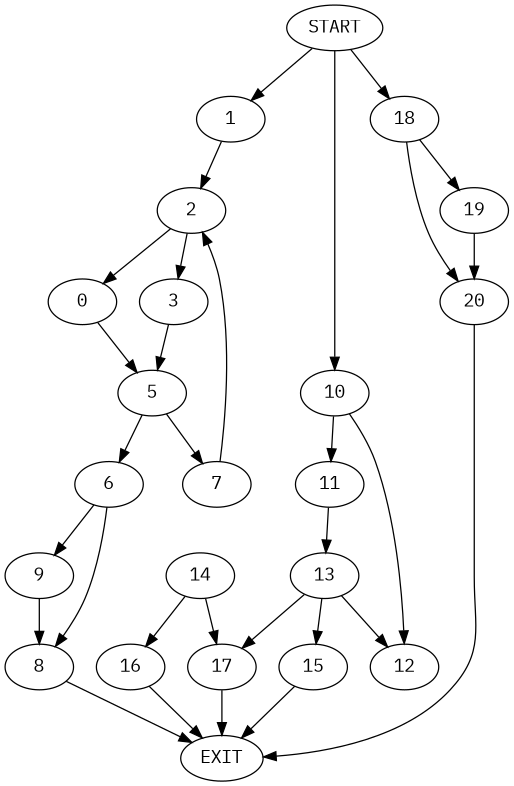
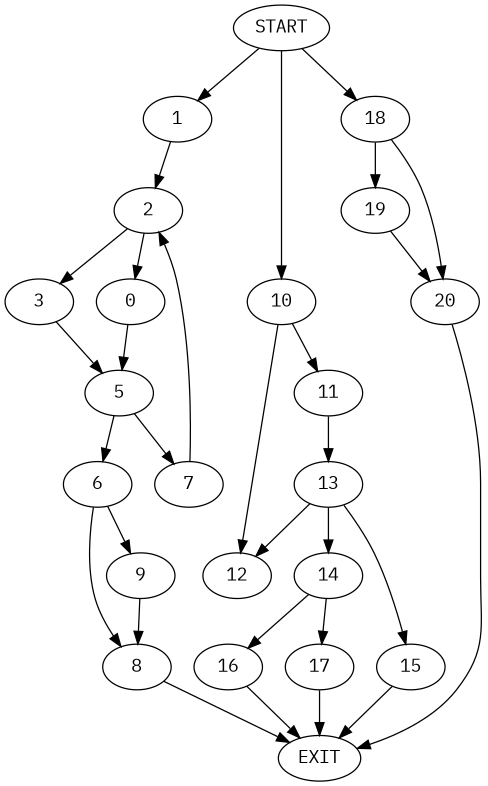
(278, 617) -> (328, 524)
